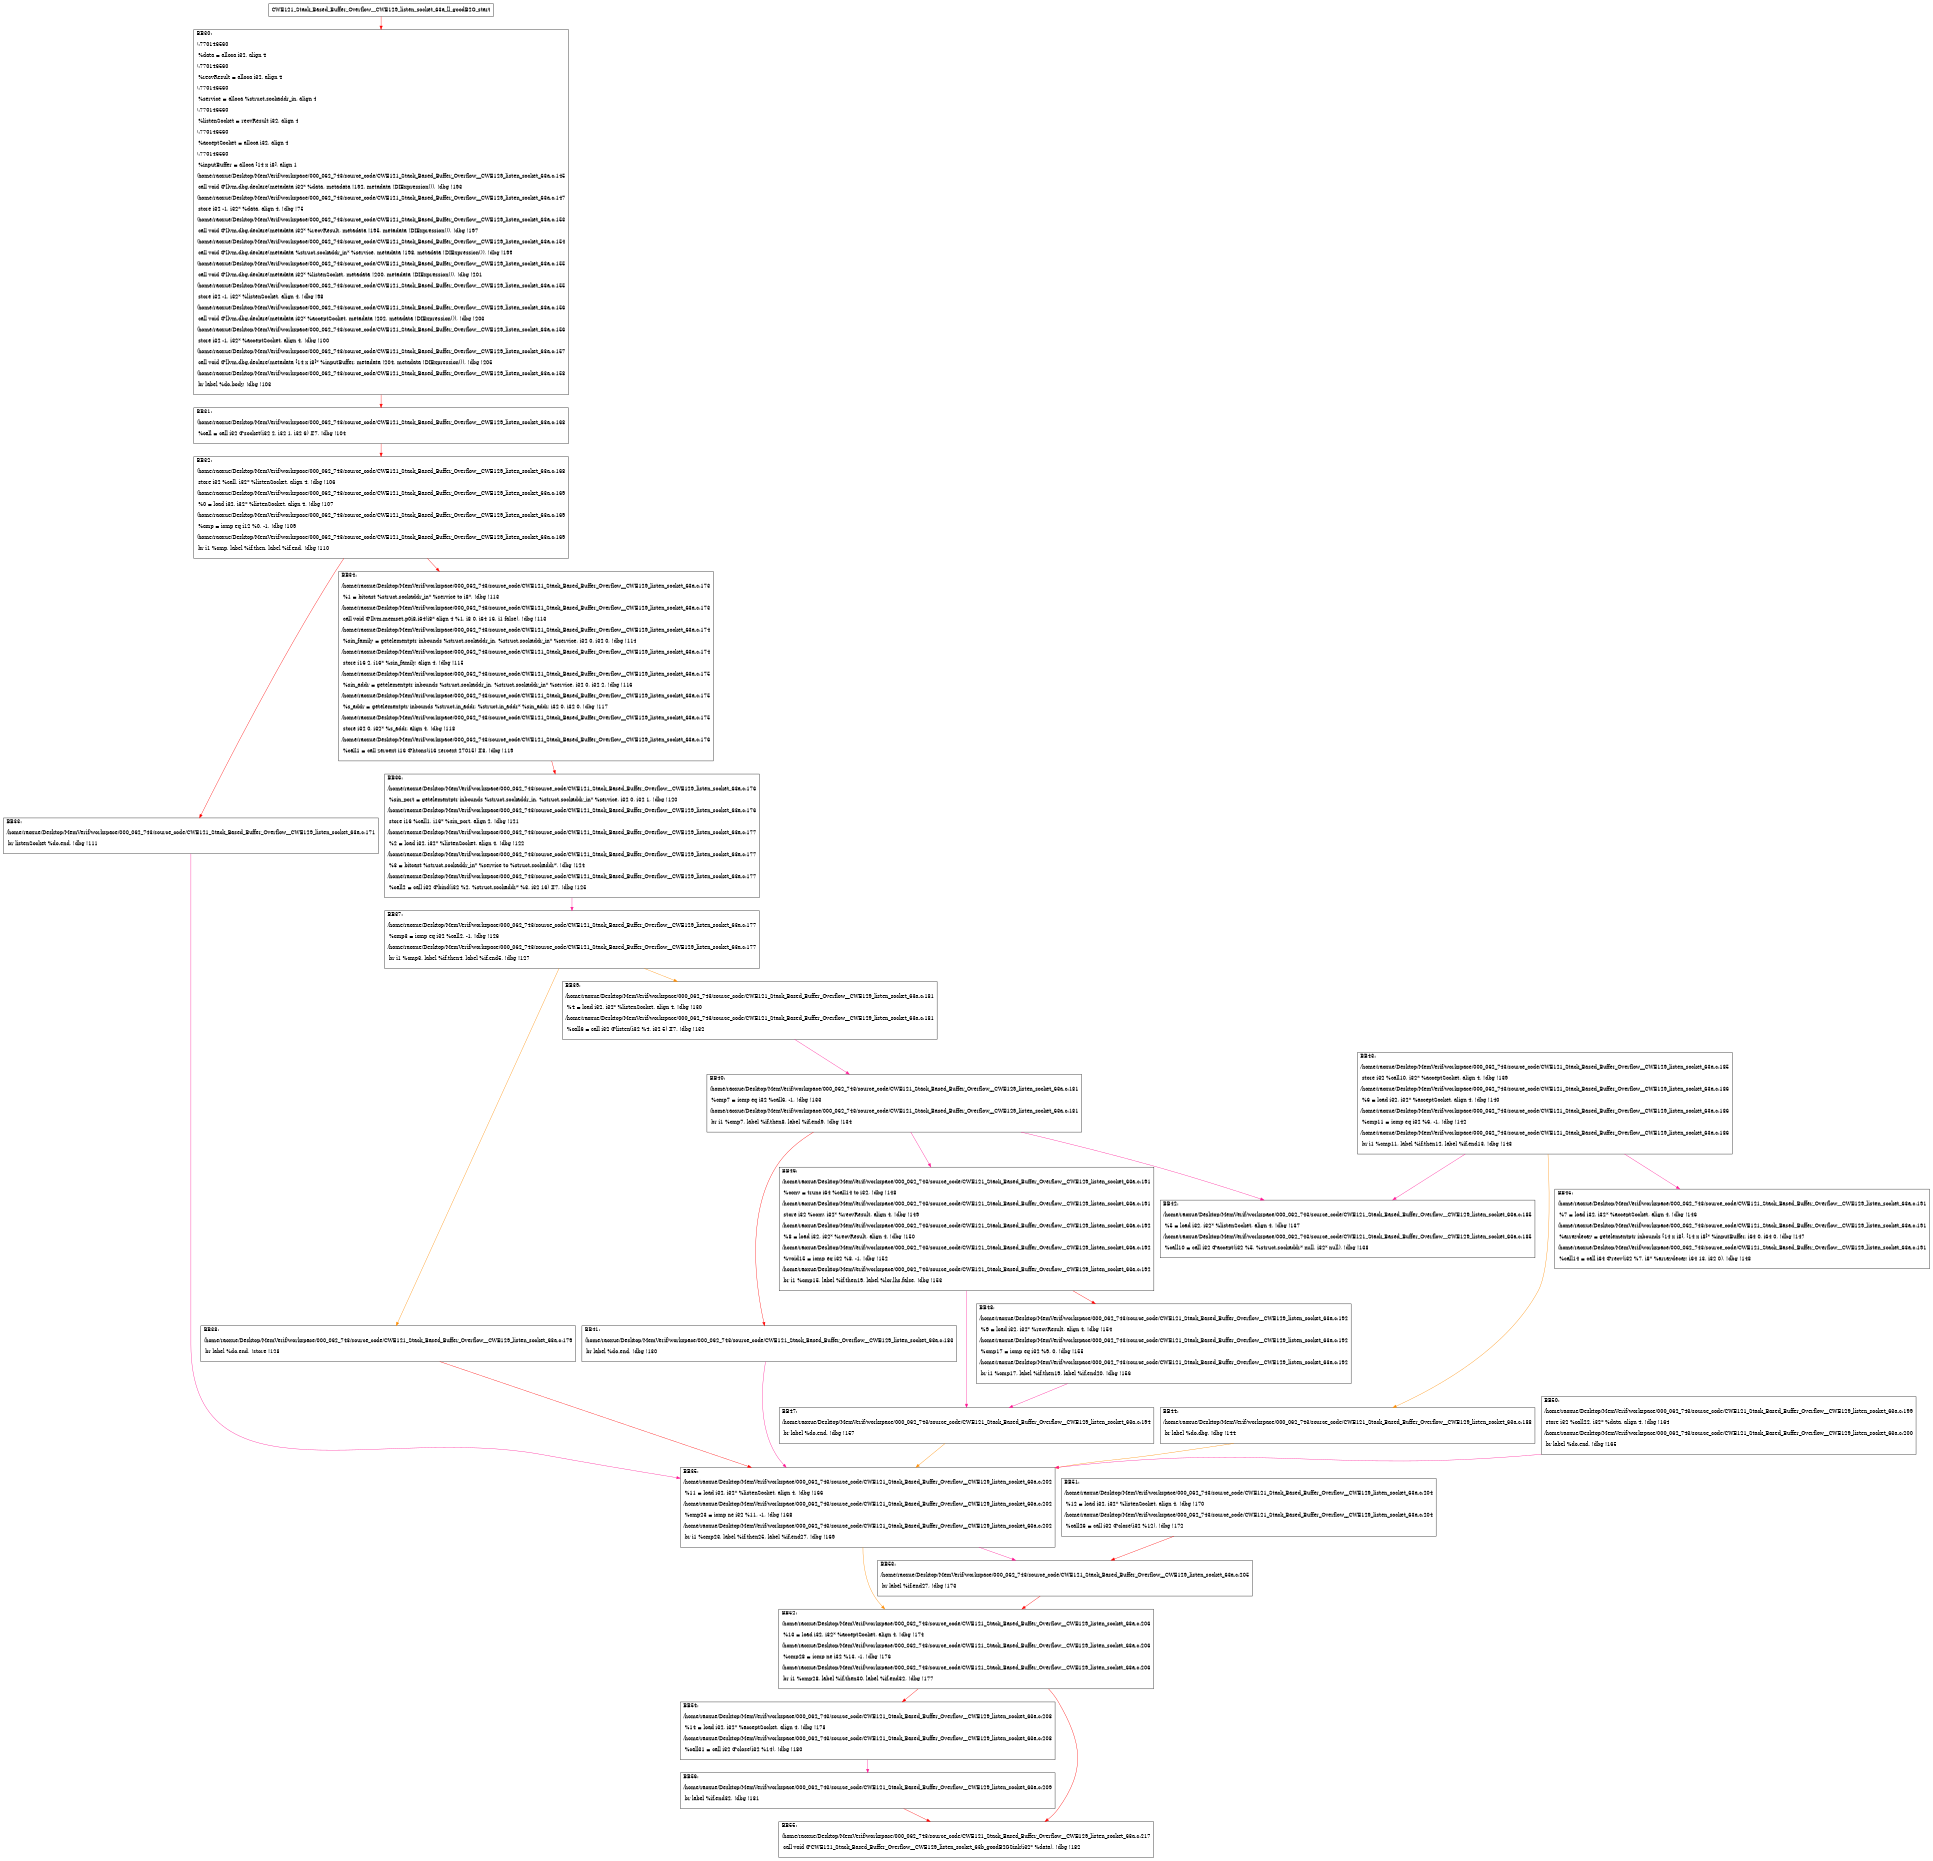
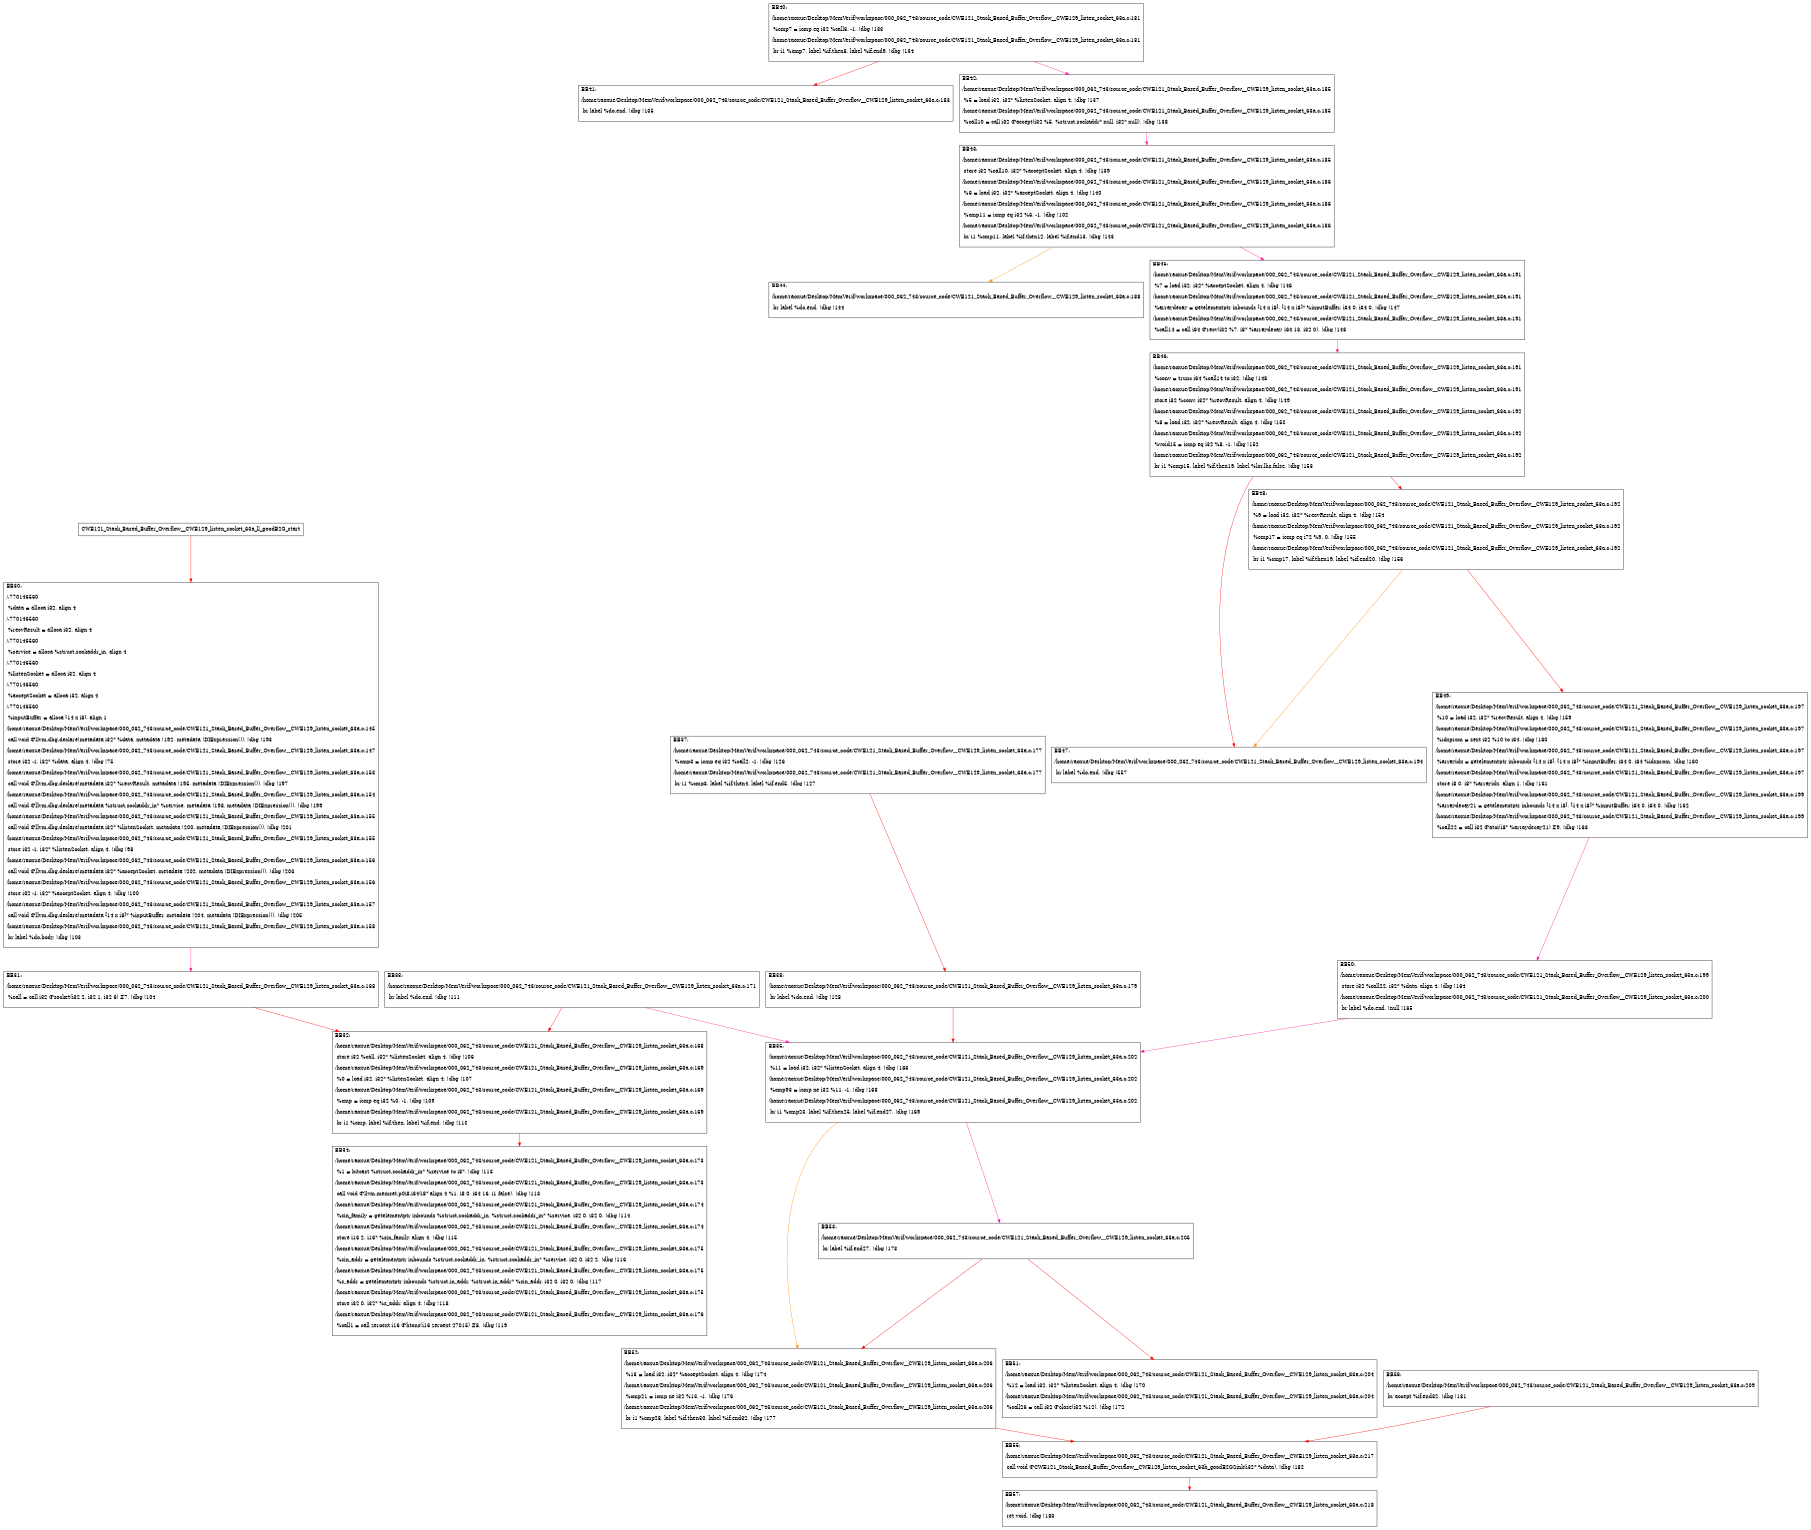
(248, 121) -> (51, 674)
(381, 399) -> (191, 958)
(246, 526) -> (385, 1101)
(269, 685) -> (556, 1018)
none -> (1620, 765)
(572, 836) -> none
(52, 844) -> (424, 998)
(750, 1010) -> none
(1413, 1122) -> (1015, 215)
(478, 1145) -> (907, 881)
(920, 1148) -> (1337, 345)
(1430, 1176) -> (1147, 137)
(967, 1347) -> (1220, 608)
(242, 1352) -> (805, 998)
(621, 1352) -> (617, 111)
(1032, 1352) -> (1304, 537)
(1040, 1395) -> (1329, 657)
(764, 1416) -> none
(818, 1433) -> (1091, 773)
(1200, 1433) -> (808, 308)
(1580, 1444) -> (1376, 1008)
(932, 1454) -> none
(1146, 1456) -> none
none -> (1190, 1508)
(738, 1515) -> (823, 1090)
(1144, 1548) -> (1089, 1308)
(836, 1657) -> (679, 1397)
(868, 1731) -> none
(721, 1799) -> (1426, 1397)
